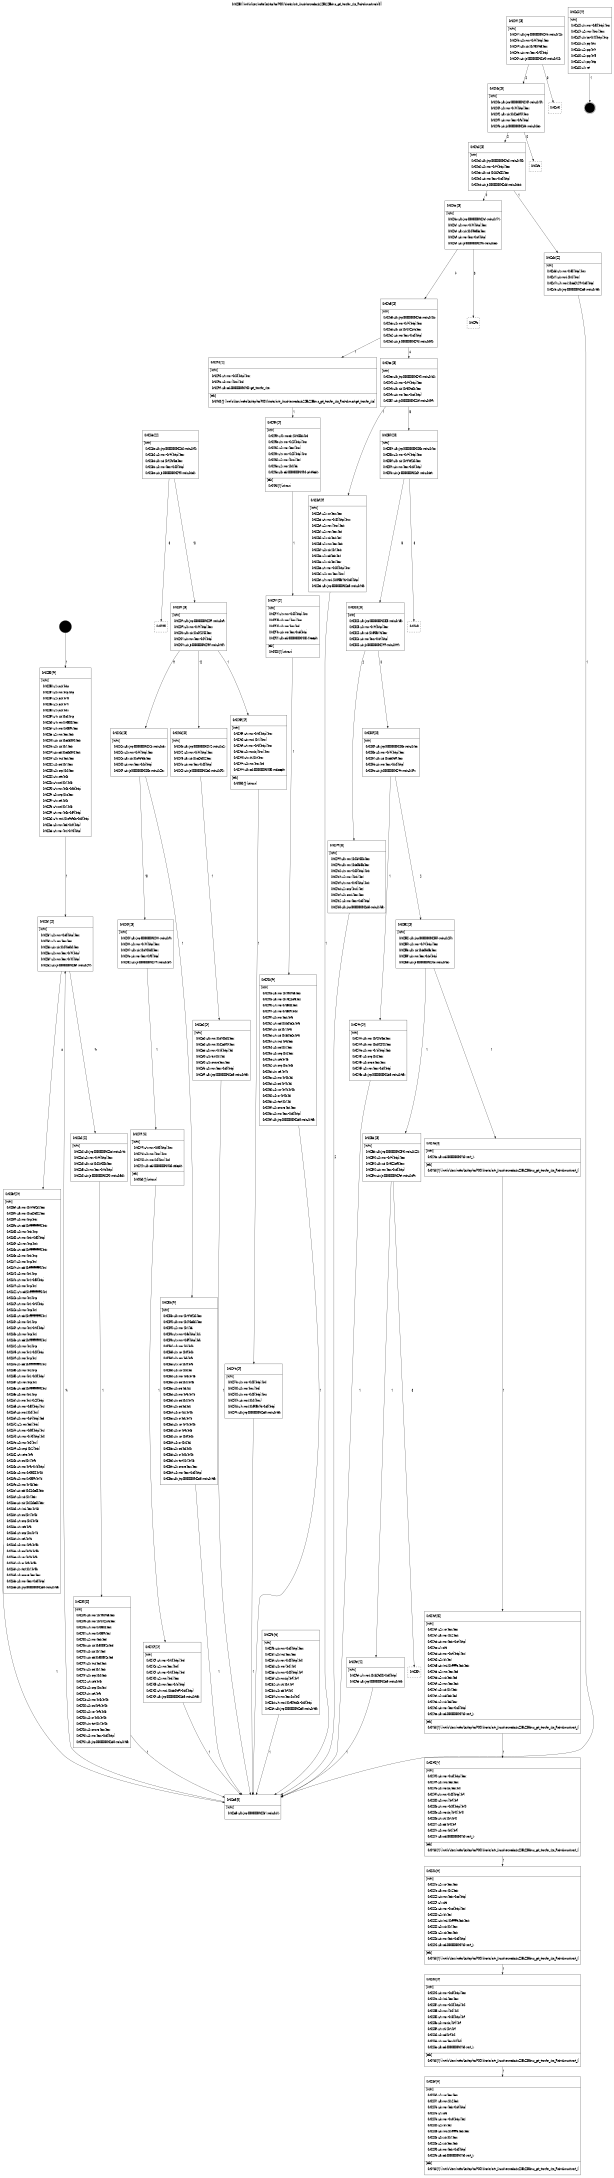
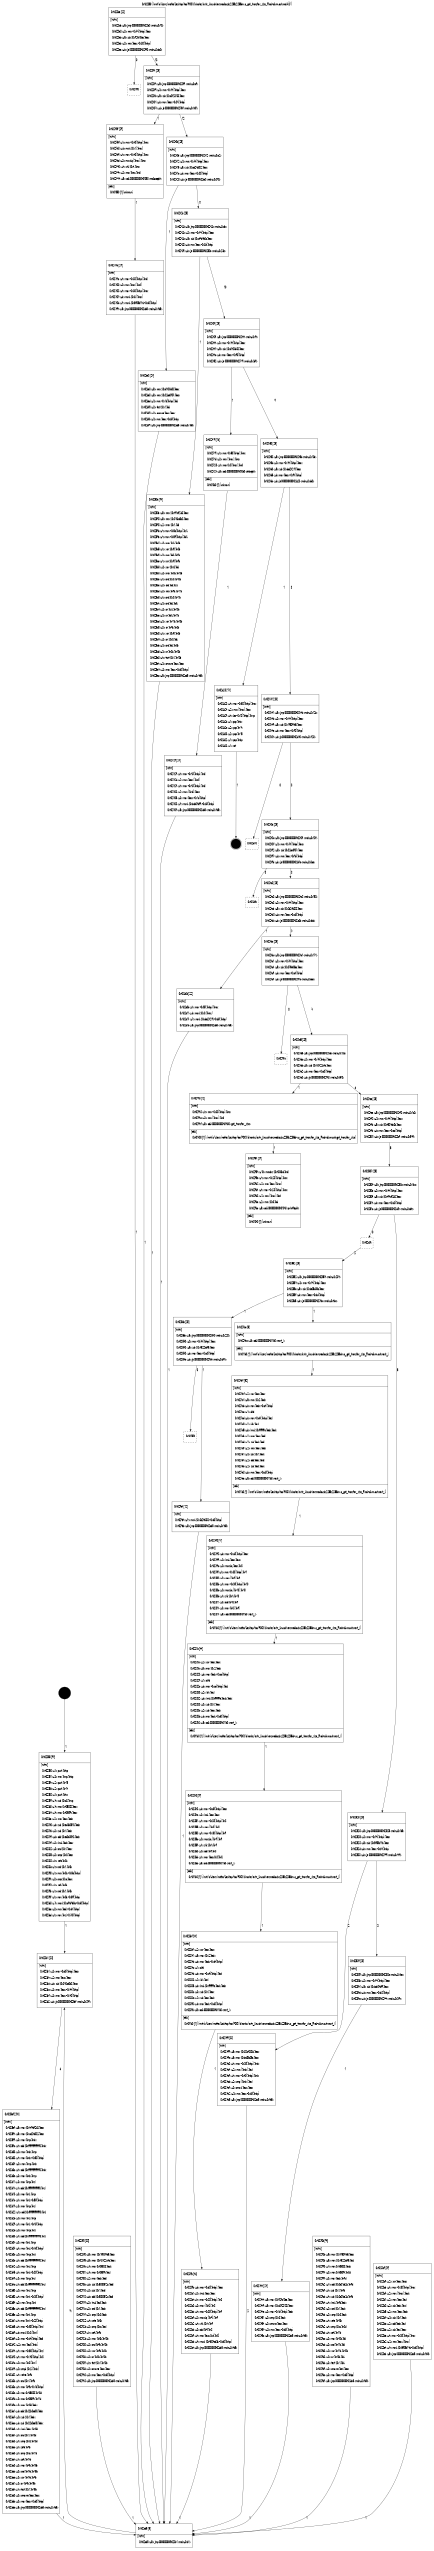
(364, 449) -> none
none -> (289, 463)
(293, 627) -> none
(160, 687) -> (197, 196)
(408, 847) -> (352, 1254)
(99, 1157) -> none
none -> (194, 2147)
